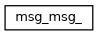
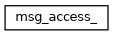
(49, 18) -> (57, 18)
